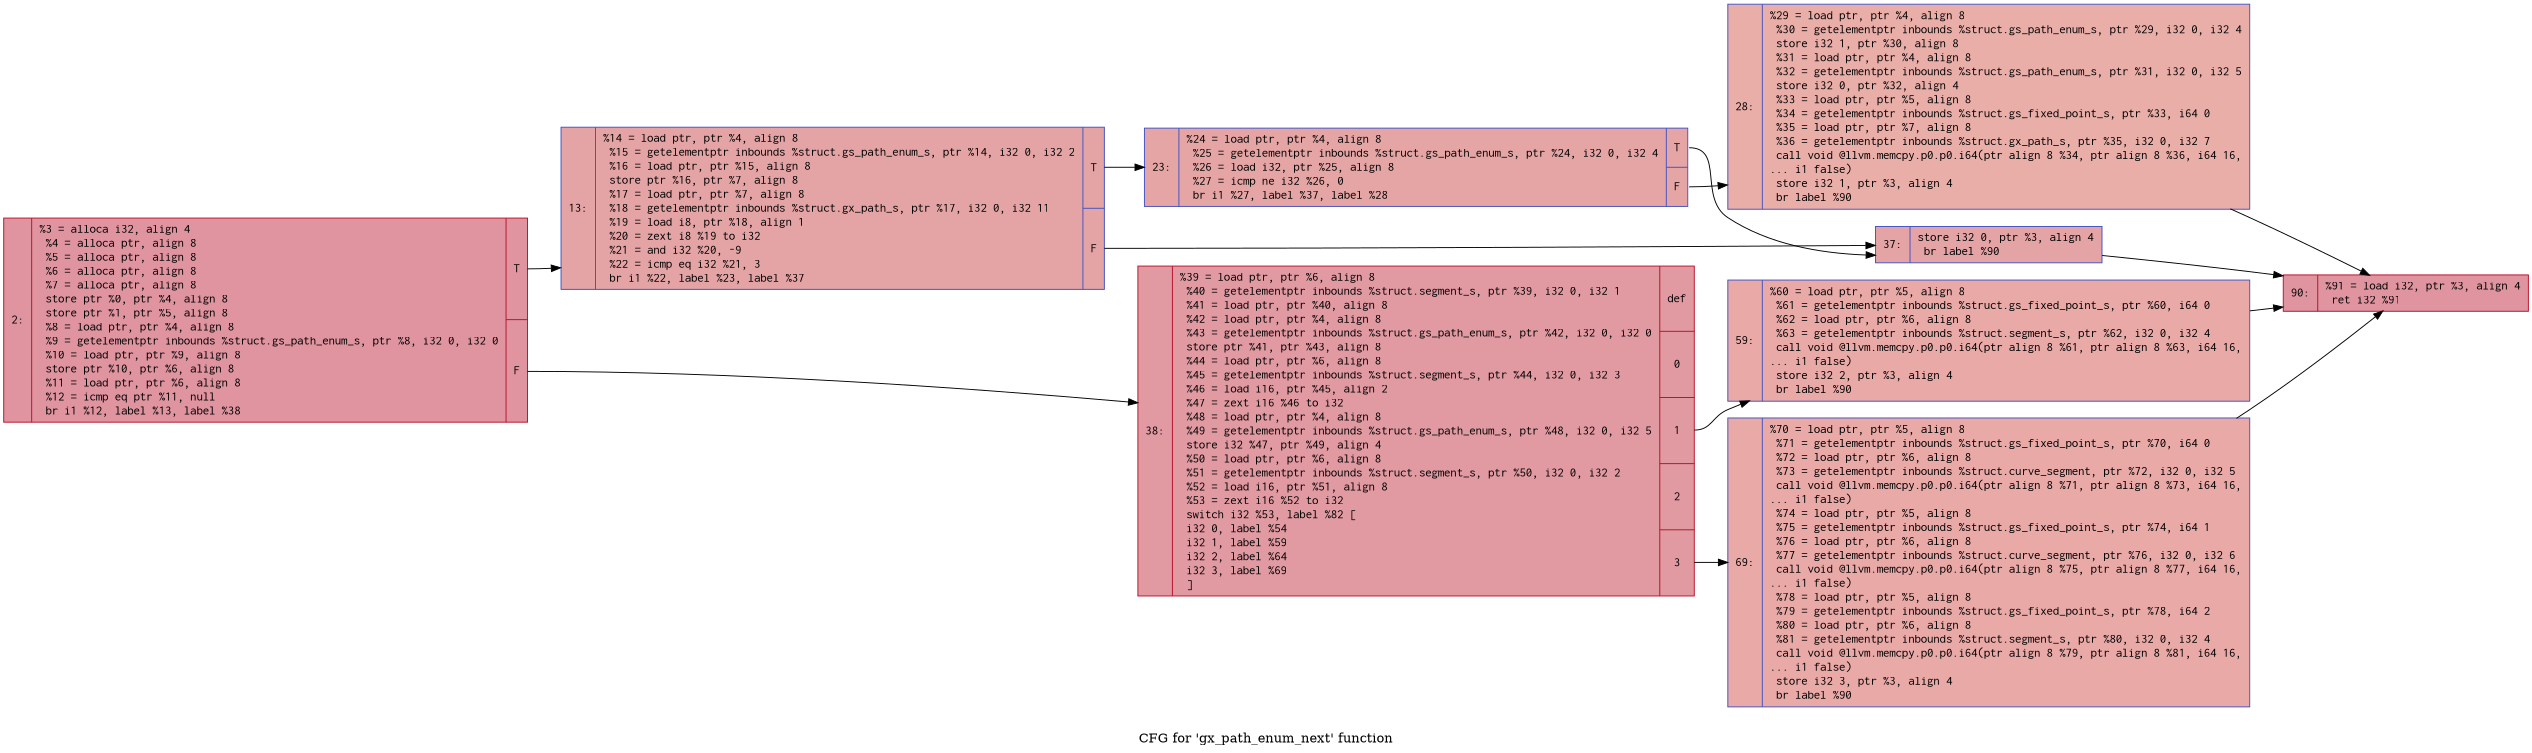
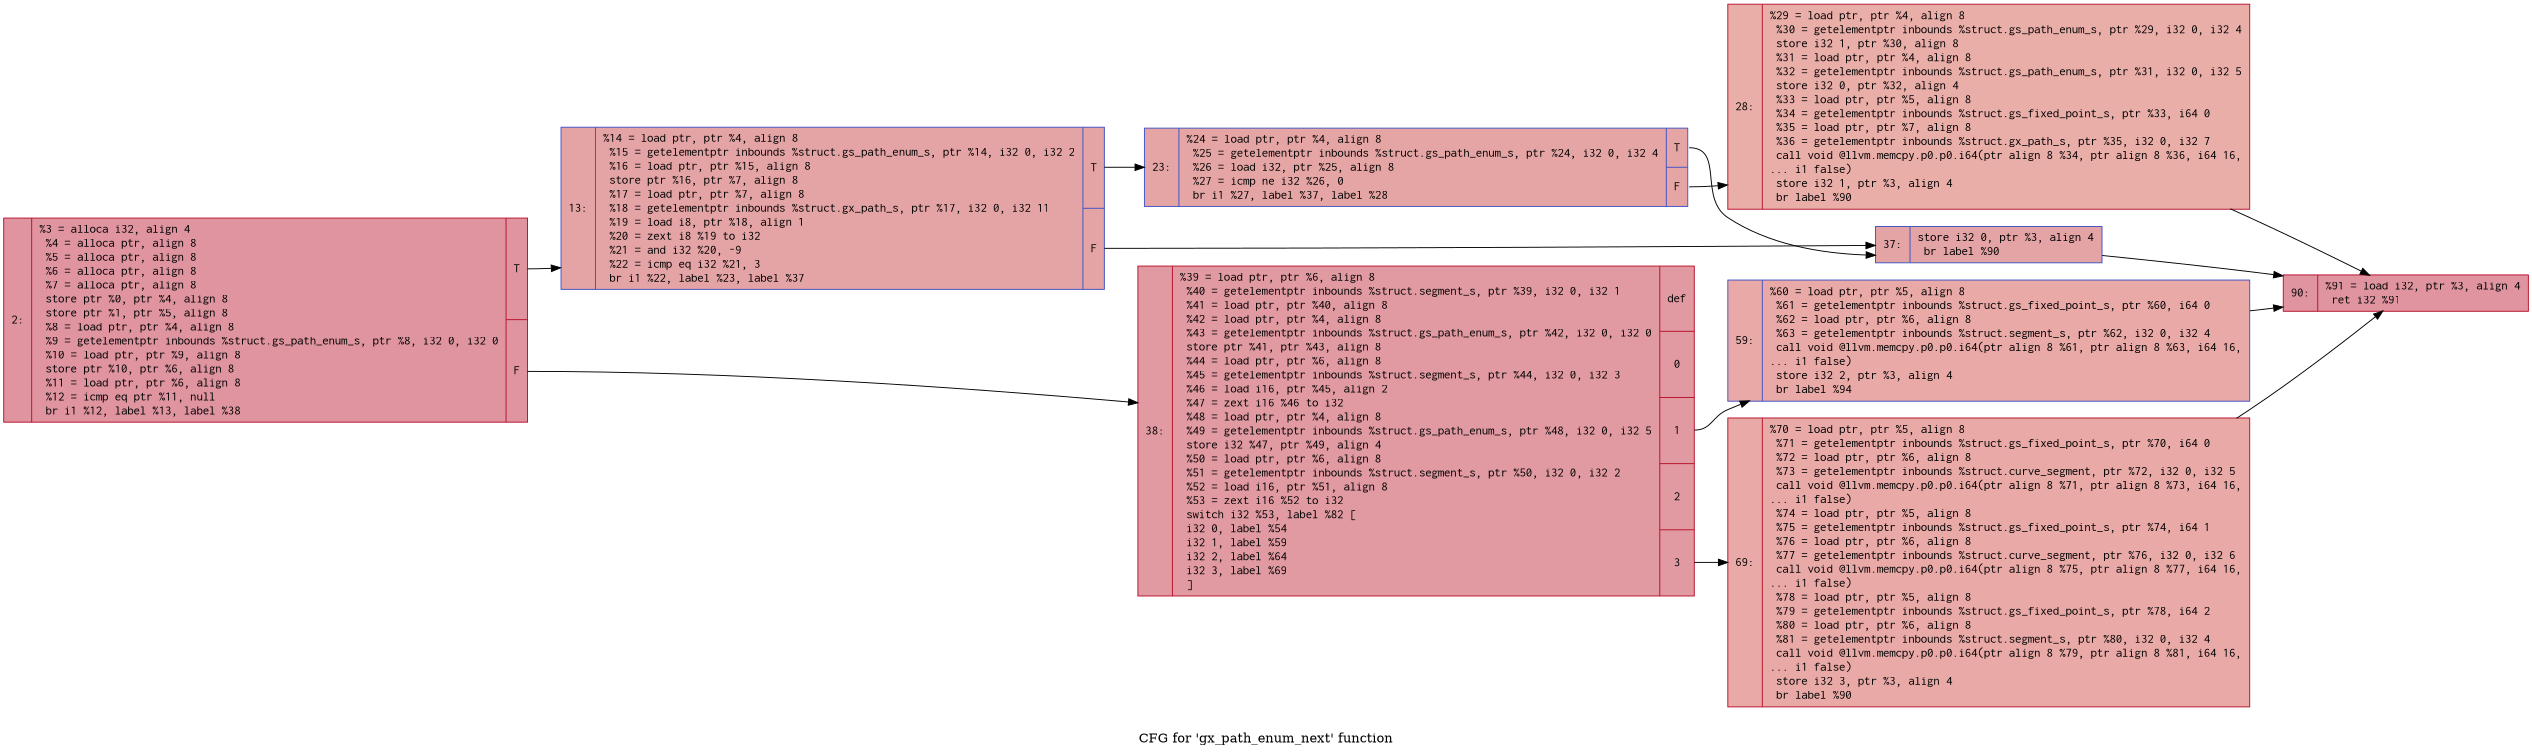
(1989, 107) -> (1989, 107)
(1811, 389) -> (1811, 389)
(1989, 562) -> (1989, 562)
